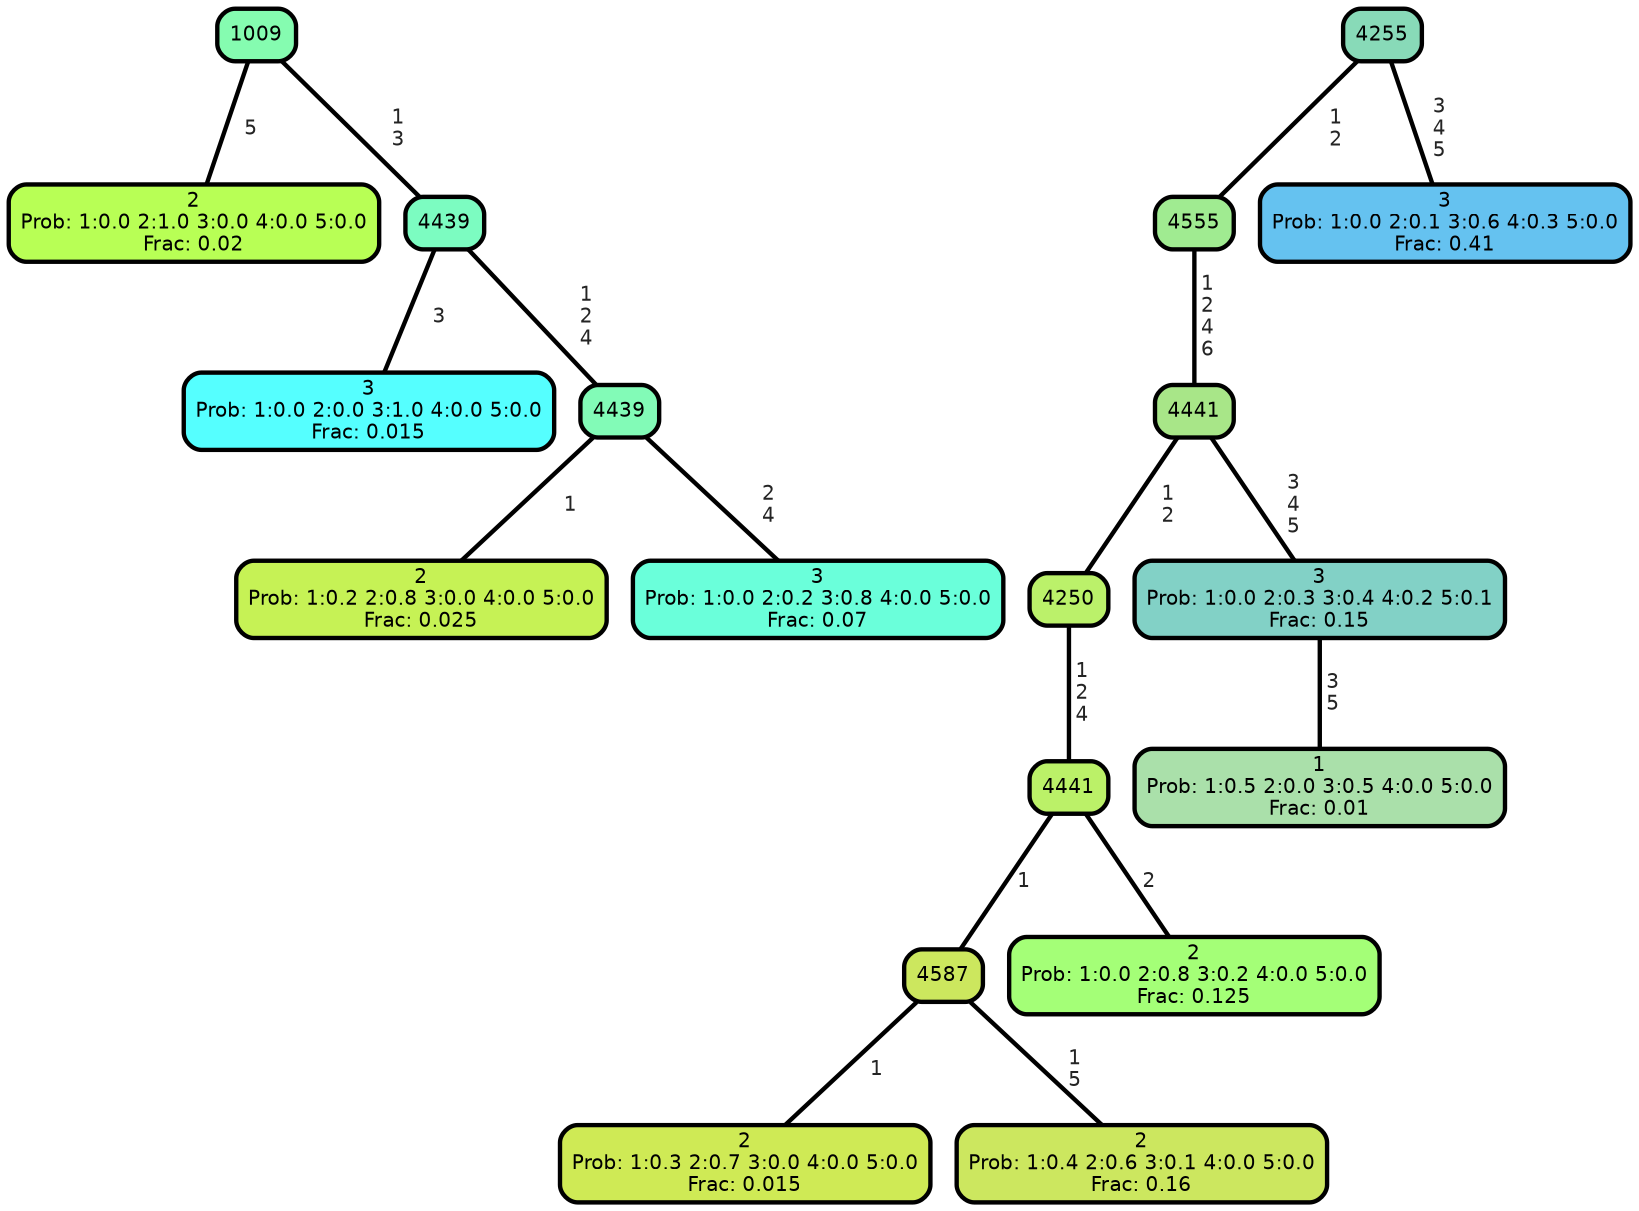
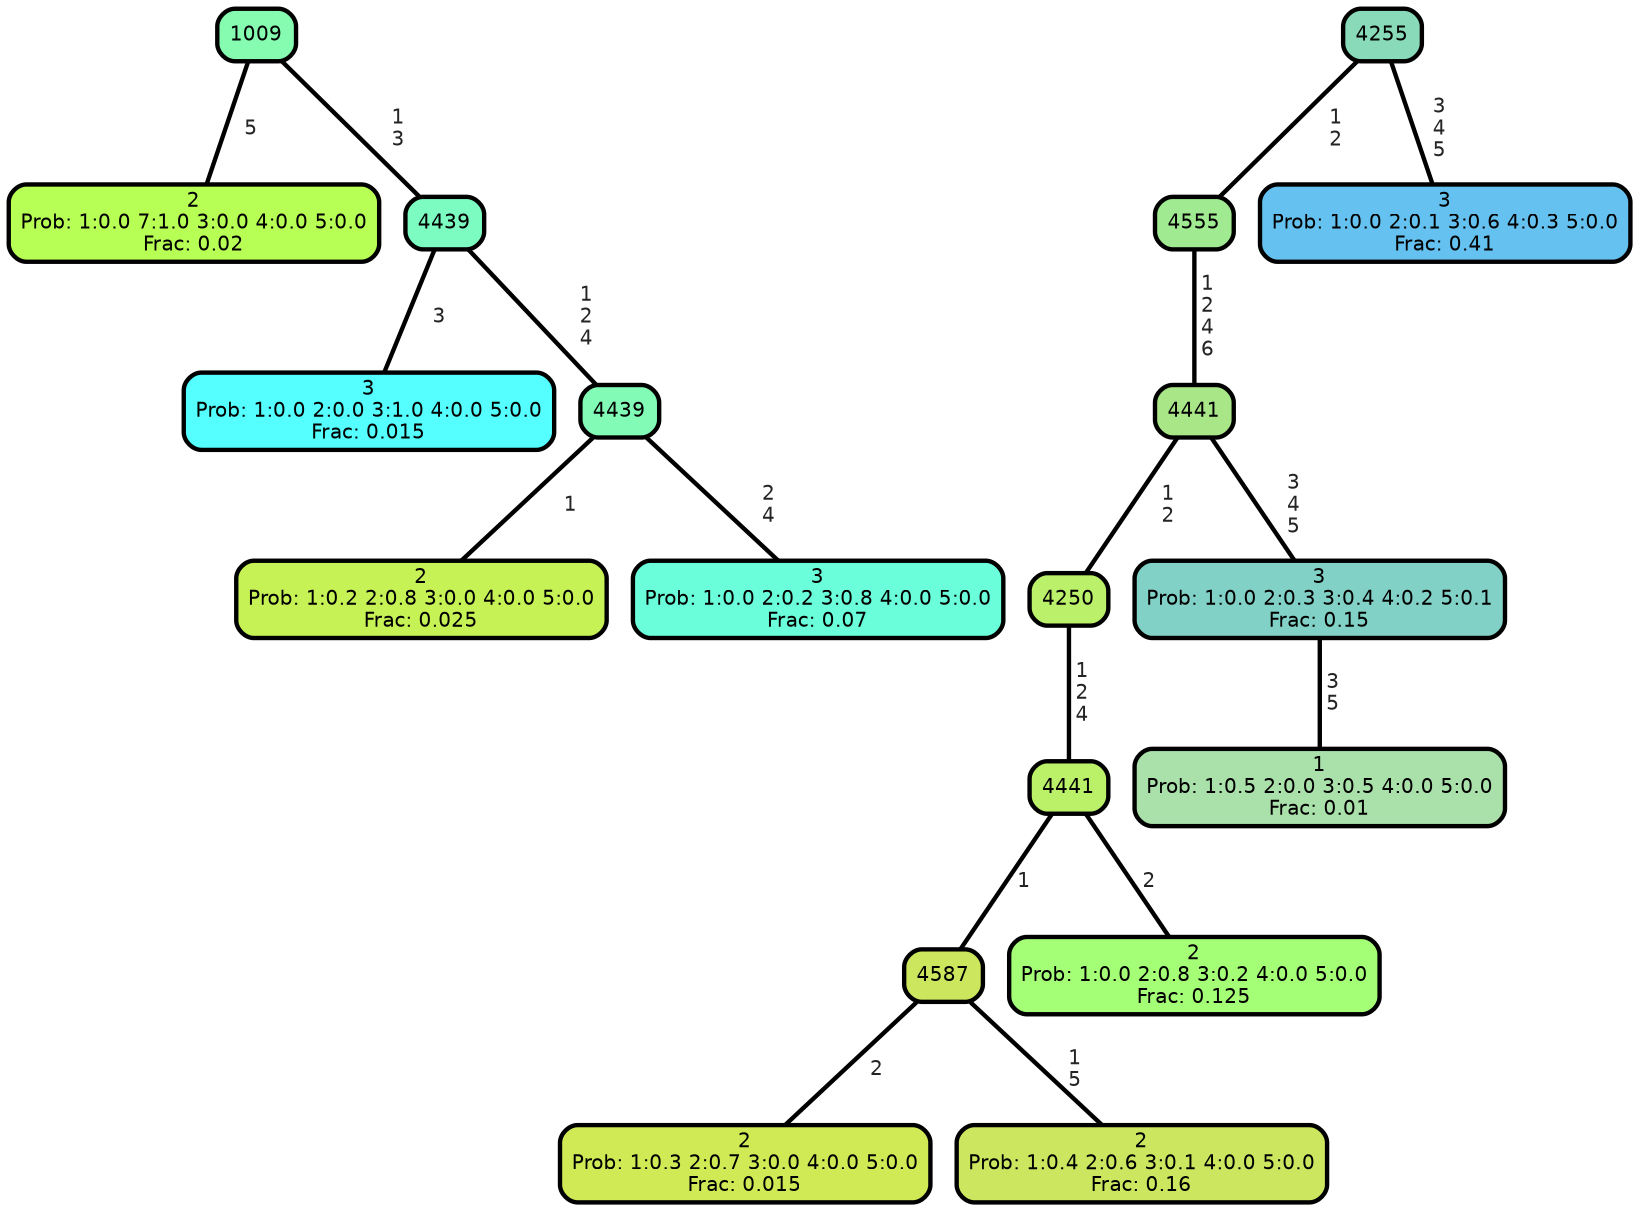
(194, 223) -> (194, 223)
(874, 1070) -> (874, 1070)
